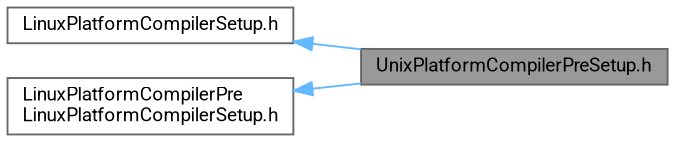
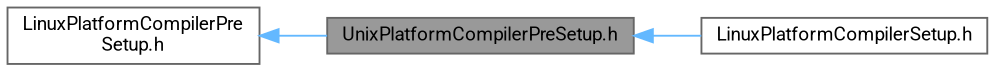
(337, 47) -> (677, 36)
(150, 106) -> (134, 36)
